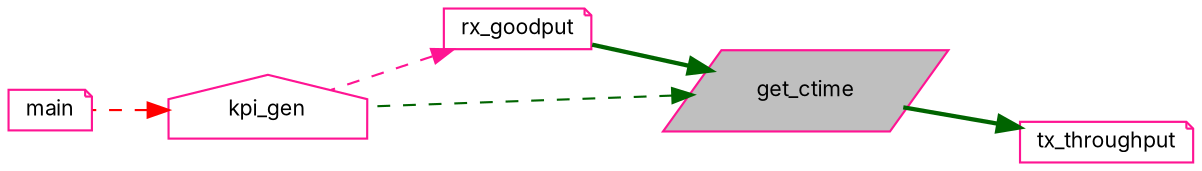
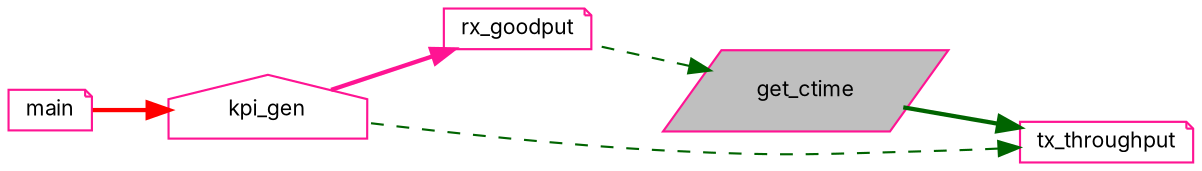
(641, 55) -> (641, 55)
(382, 73) -> (382, 73)
(520, 101) -> (682, 151)
(120, 110) -> (120, 110)
